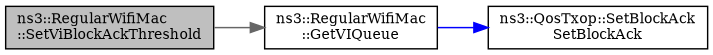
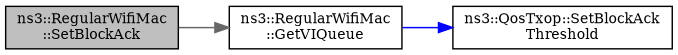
(110, 28) -> (92, 28)
(598, 28) -> (563, 28)
